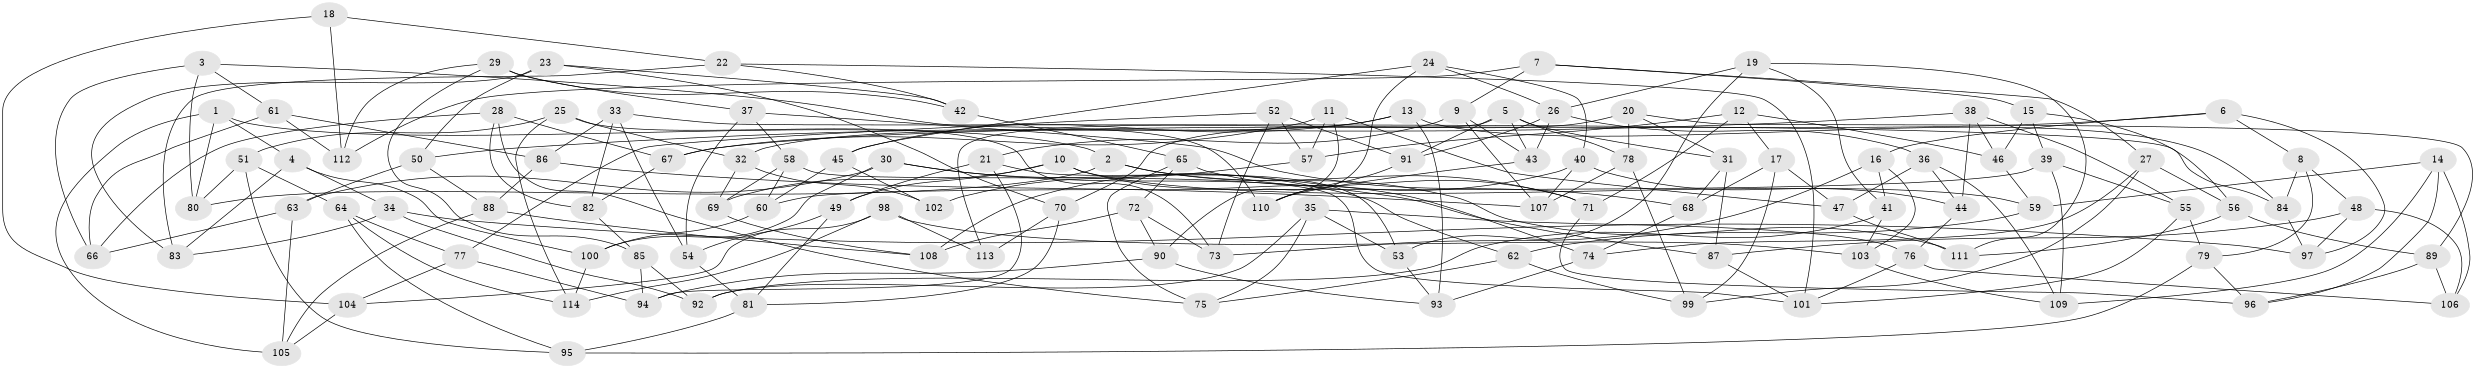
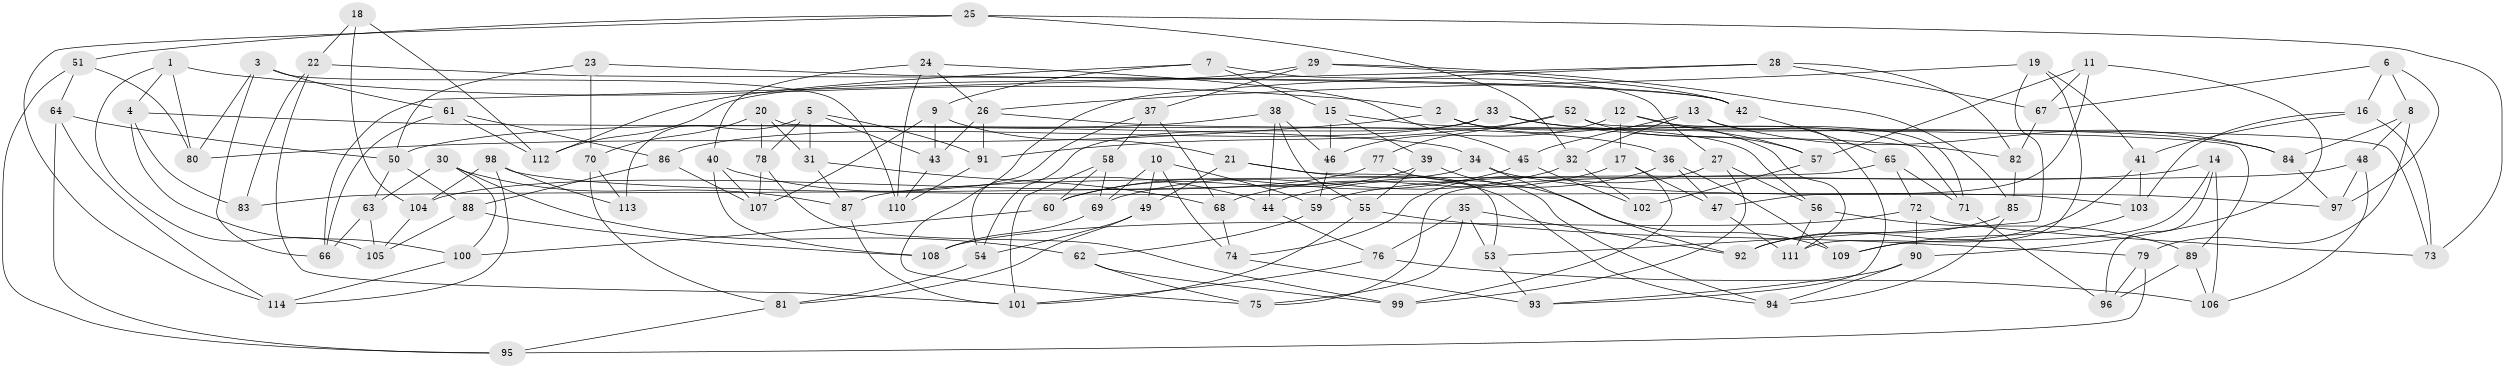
(223, 85) -> none
(400, 234) -> (224, 141)
